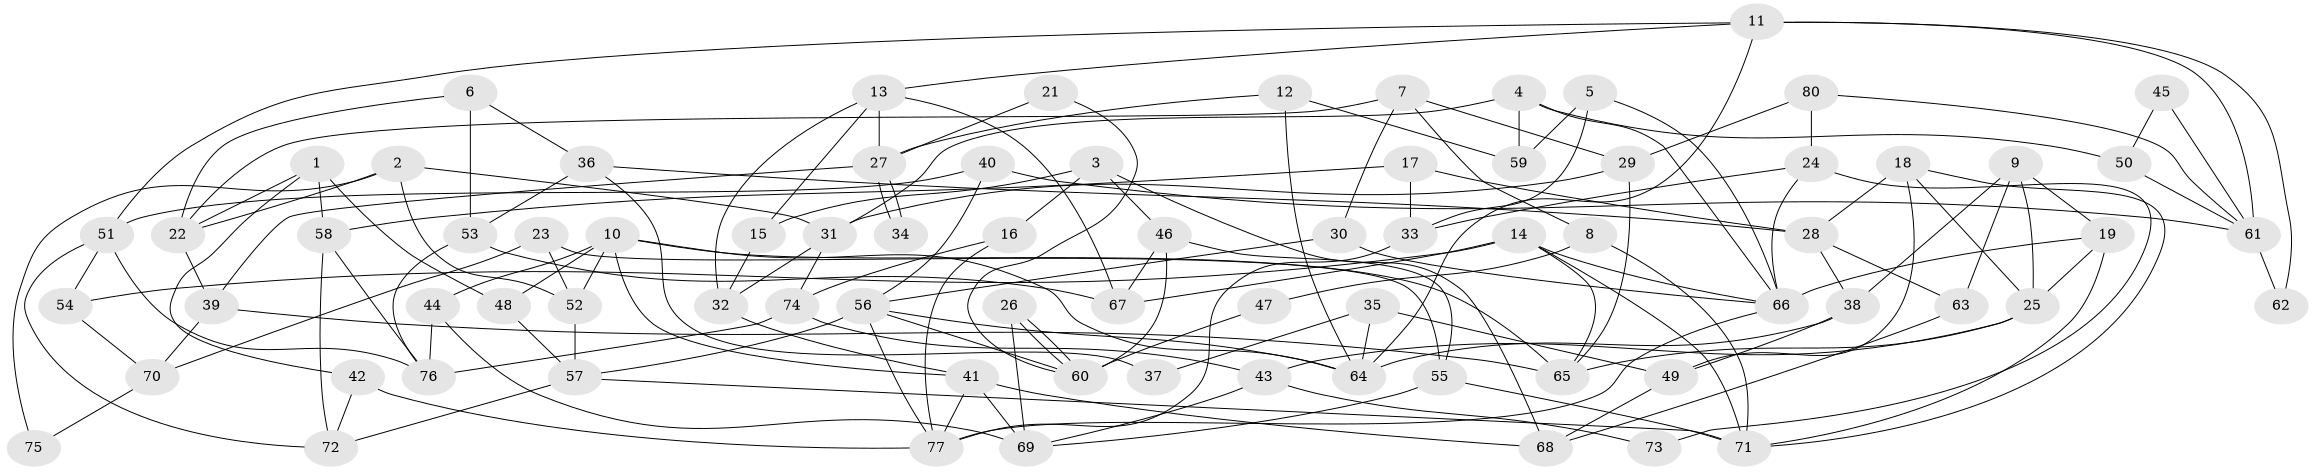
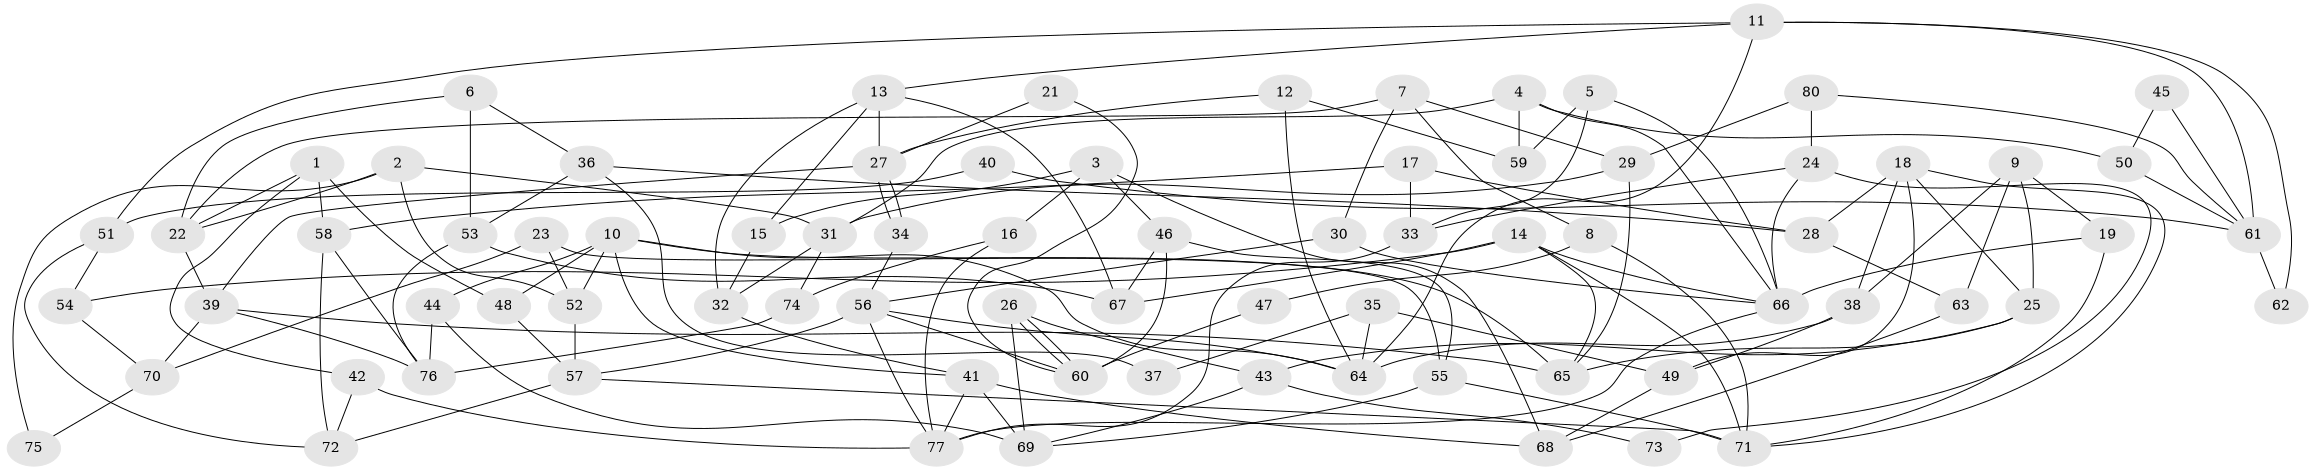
(942, 246) -> (882, 271)
(1832, 270) -> (1878, 235)
(2070, 271) -> none
(961, 347) -> (1171, 355)
(252, 349) -> (328, 337)
